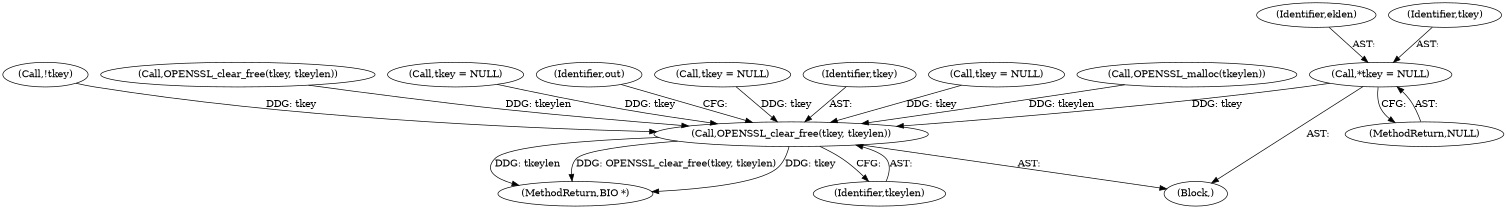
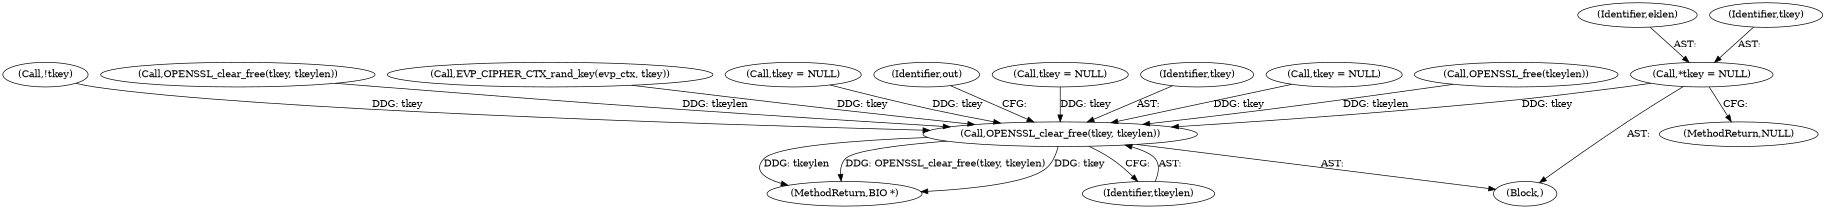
none -> (550, 75)
(1187, 75) -> (1516, 75)
(1413, 105) -> none
